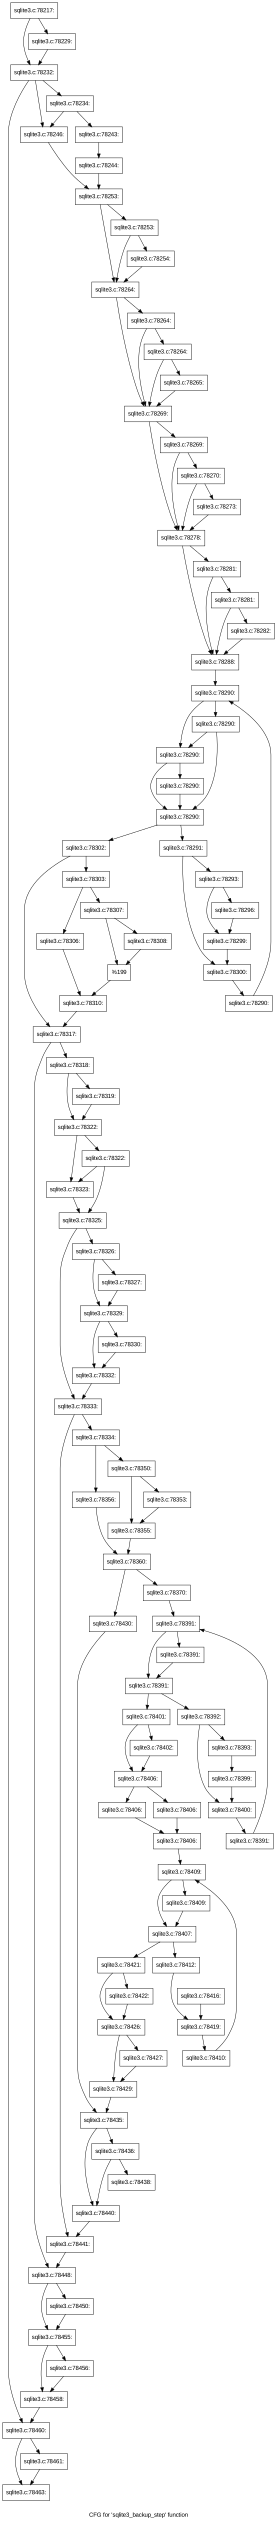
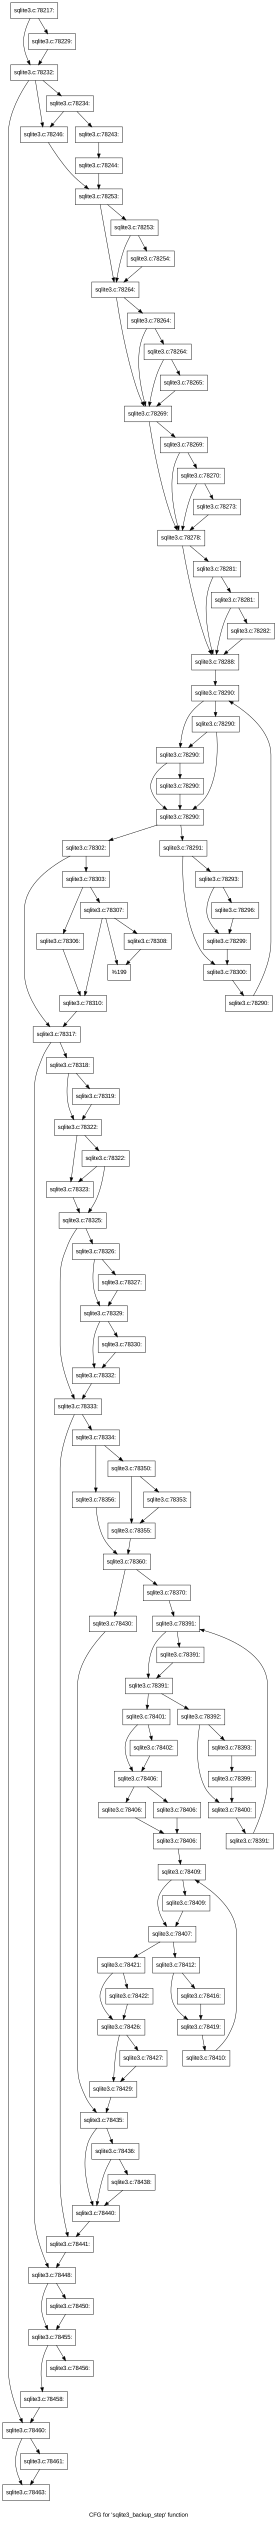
(103, 987) -> (94, 955)
none -> (187, 1979)
none -> (115, 2197)
(58, 2382) -> none
